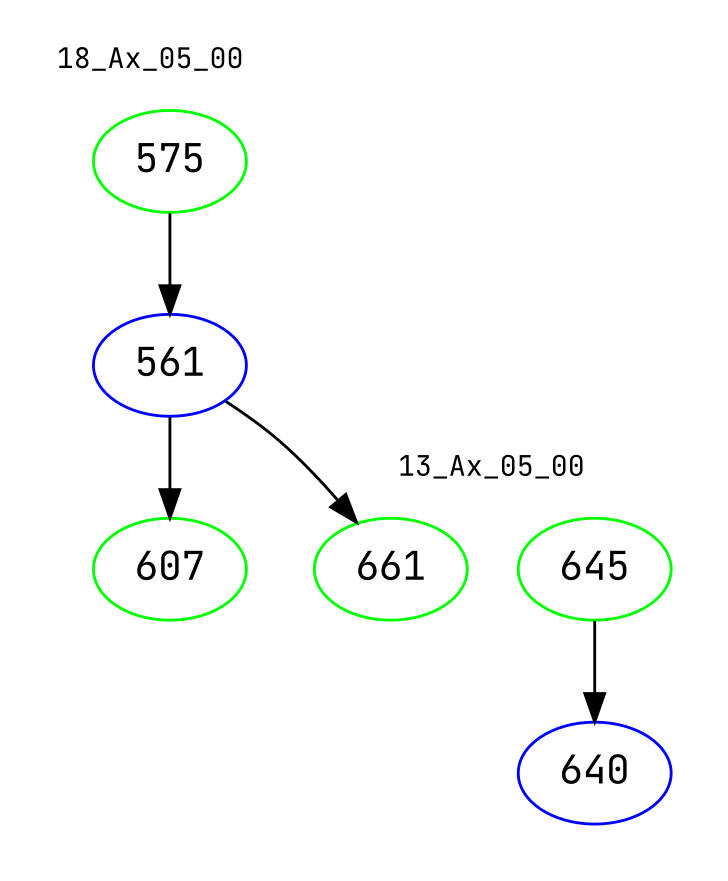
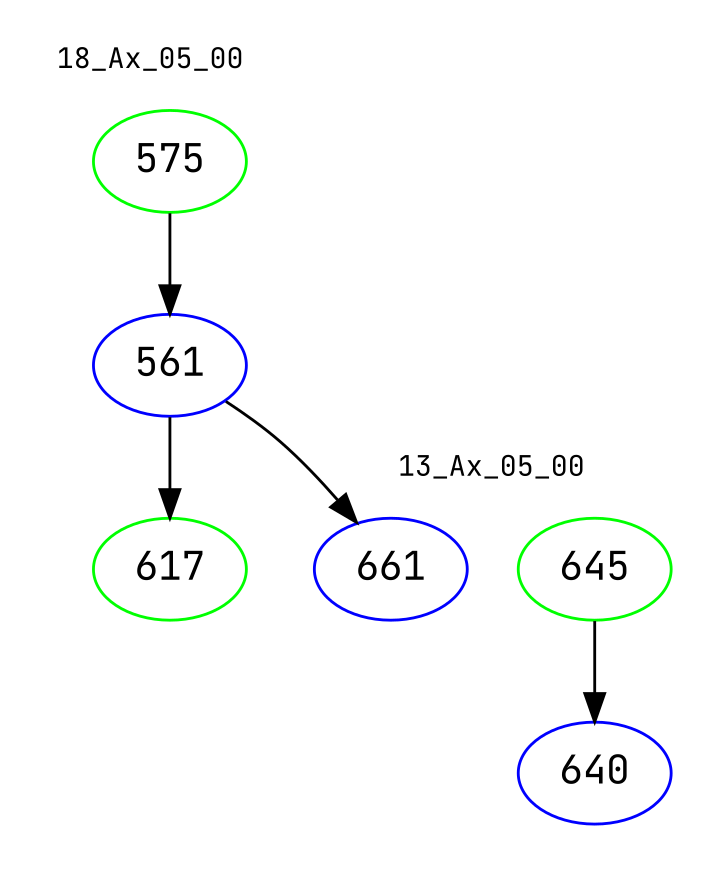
(170, 569) -> (170, 569)
(391, 569) -> (391, 569)
